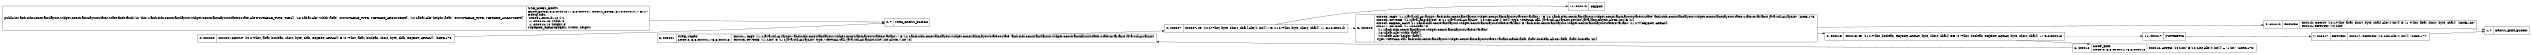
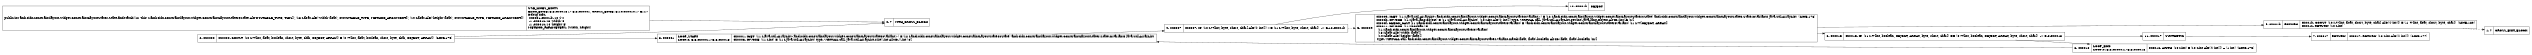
(2456, 33) -> none
(2103, 36) -> (2103, 36)
(688, 37) -> (688, 37)
none -> (555, 38)
